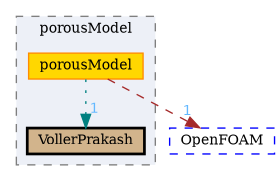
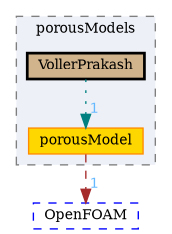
(86, 29) -> (86, 29)
(86, 97) -> (86, 97)
